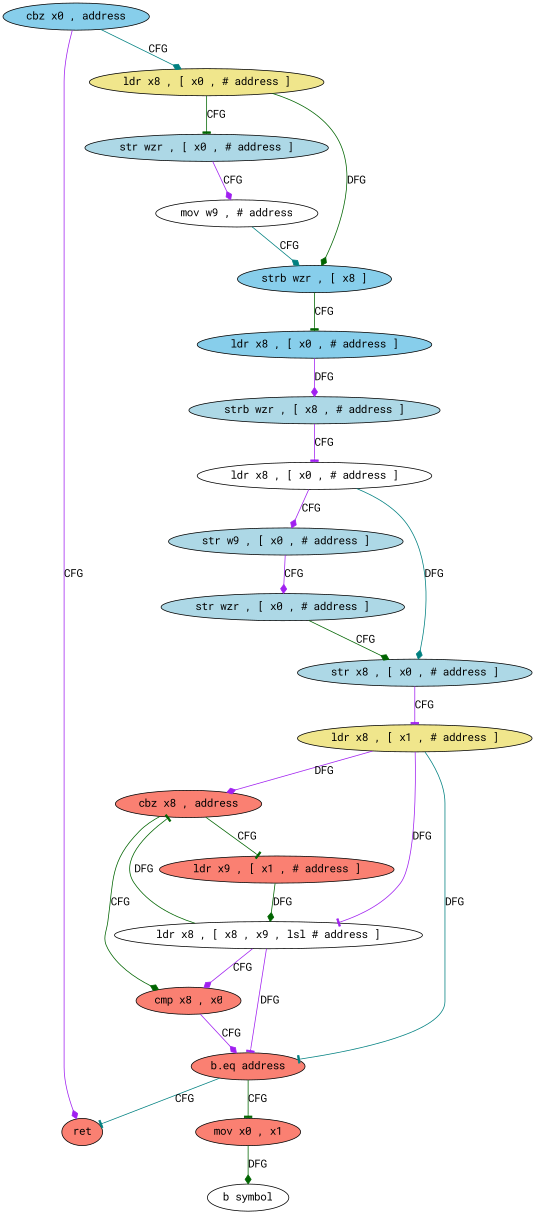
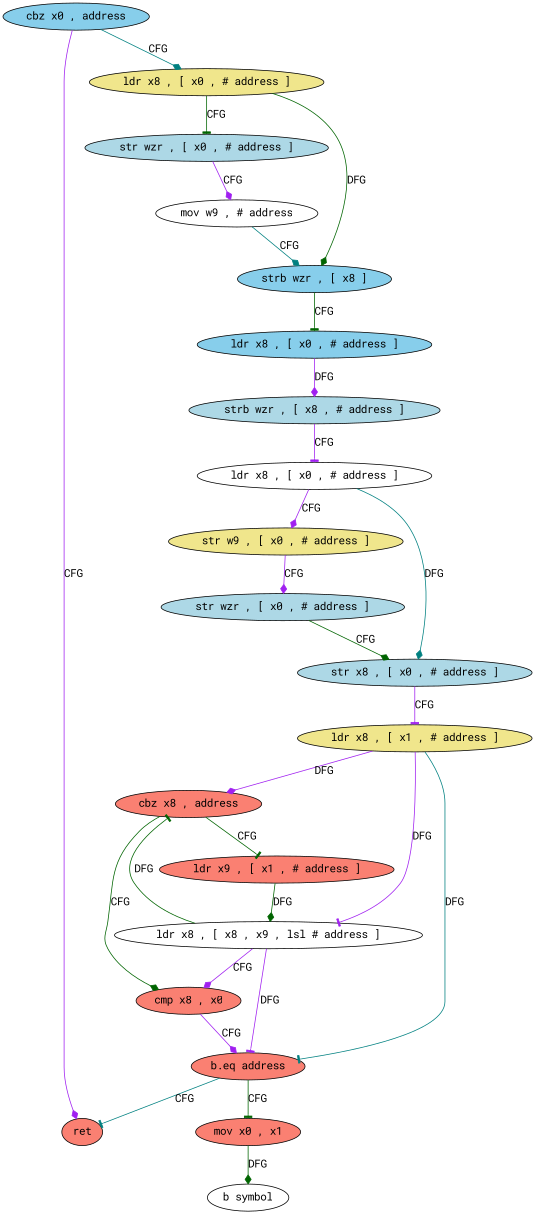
(286, 541) -> (286, 541)
